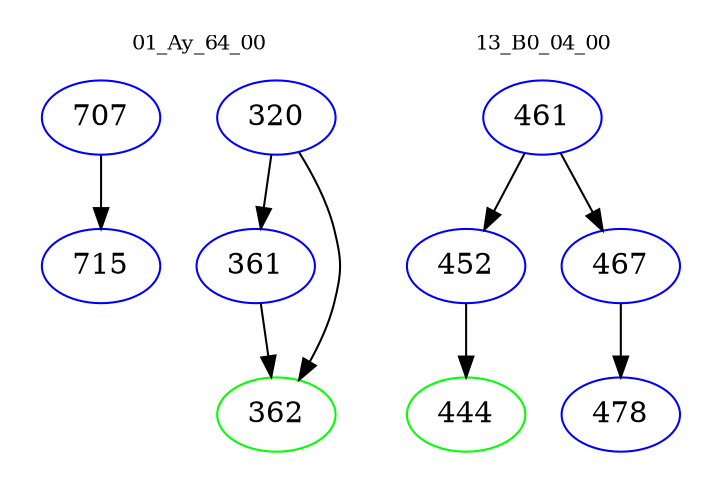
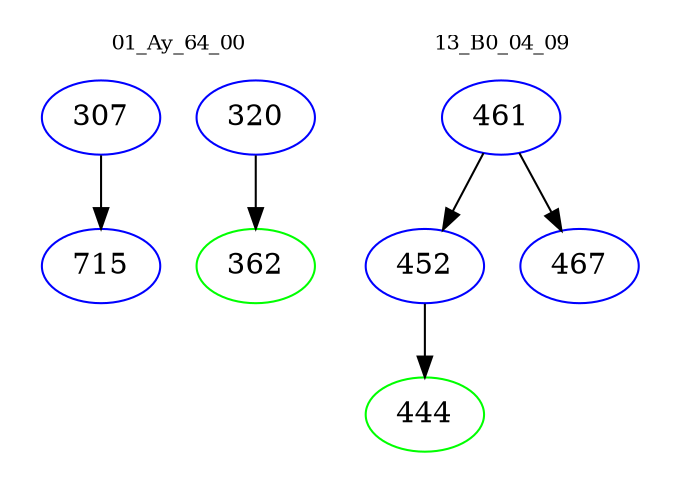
(543, 44) -> (502, 44)
(101, 118) -> (101, 118)
(256, 266) -> none
(621, 415) -> none
